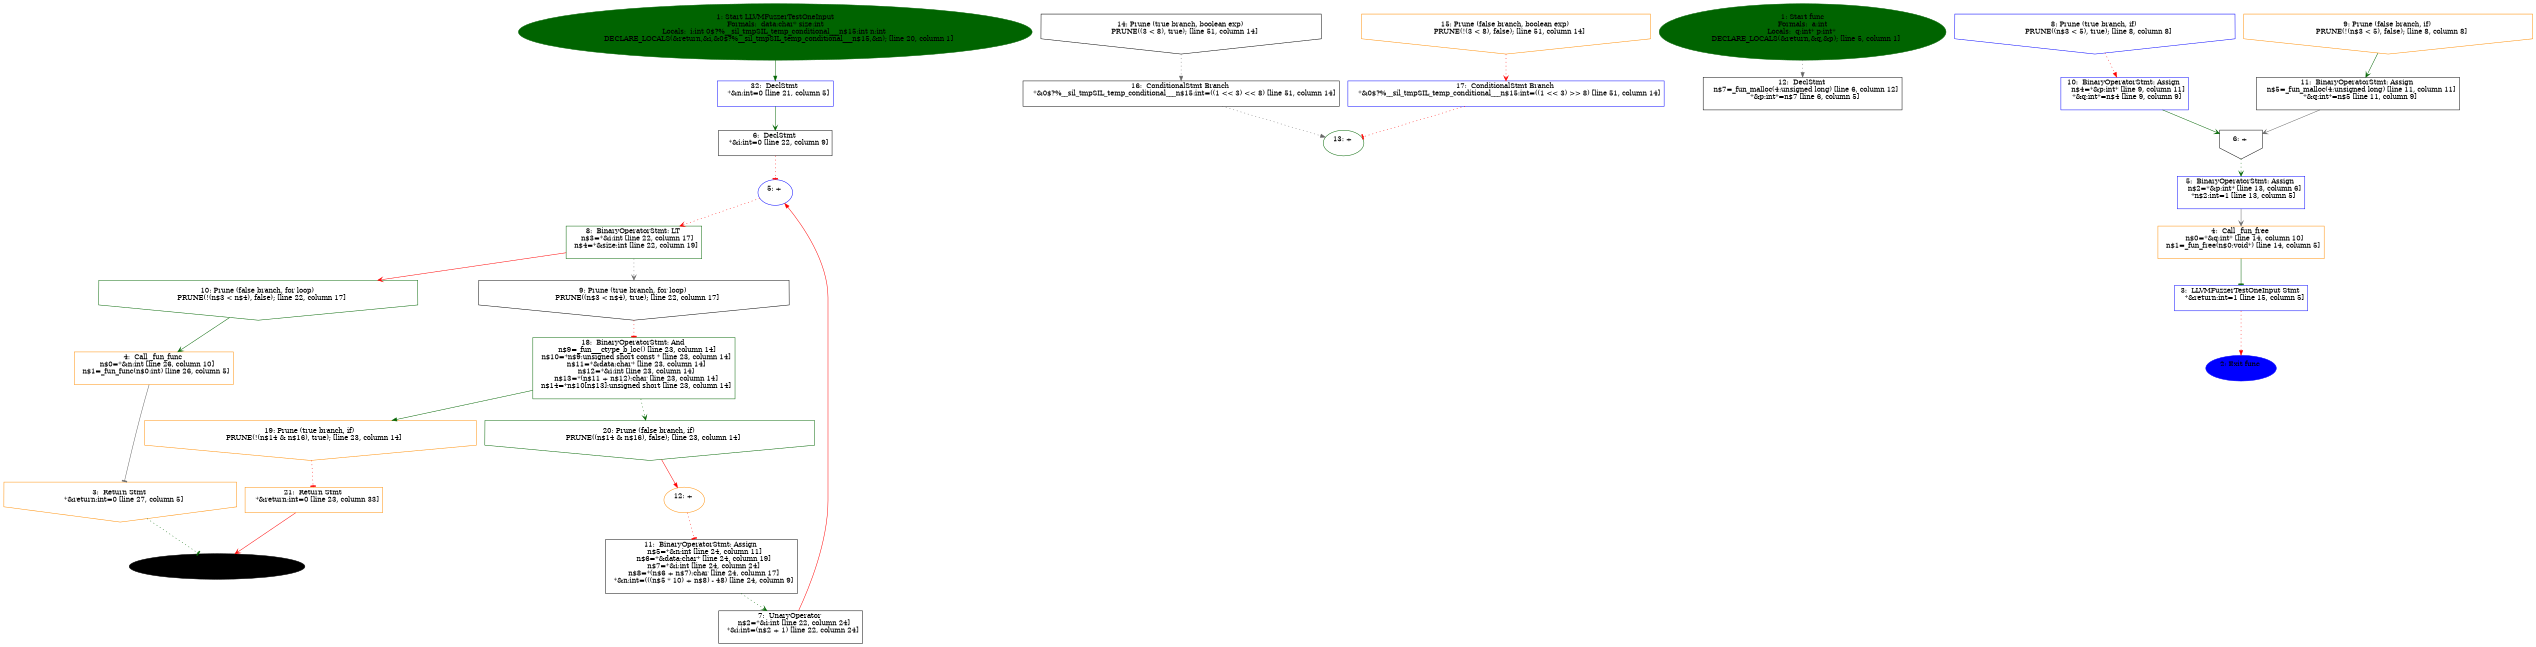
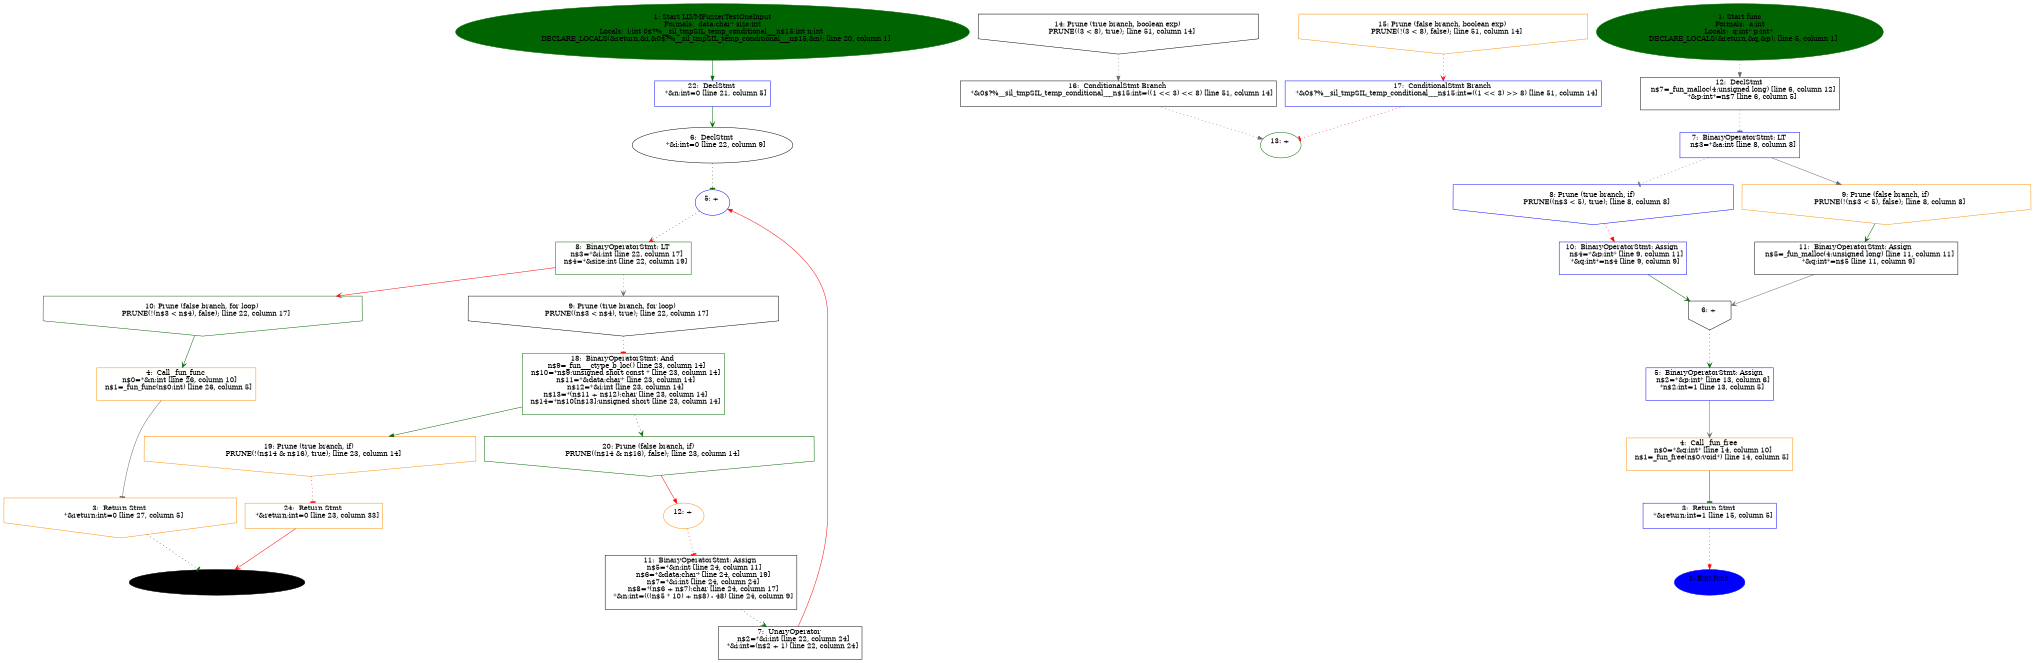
(775, 94) -> (713, 94)
(775, 143) -> (713, 145)
none -> (1740, 145)
(775, 166) -> (713, 175)
(2241, 298) -> (1710, 516)
(314, 500) -> (314, 516)
